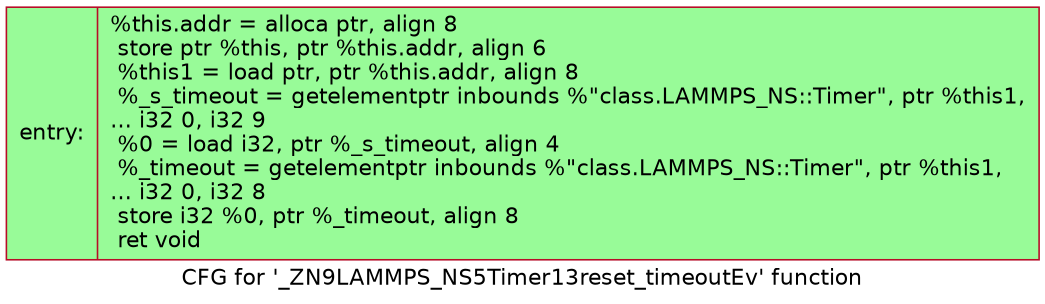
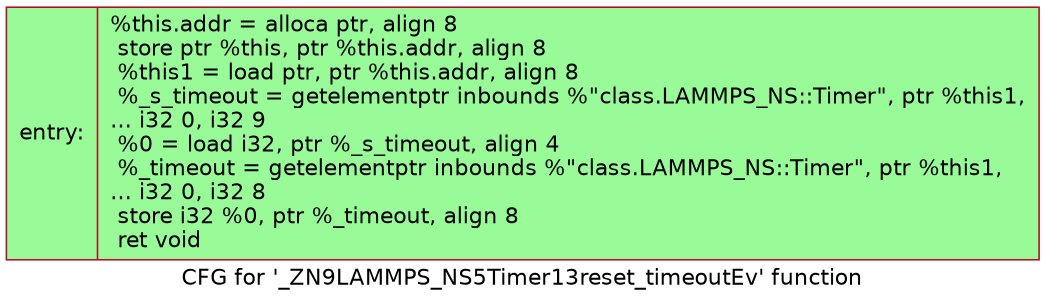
(329, 49) -> (329, 49)
